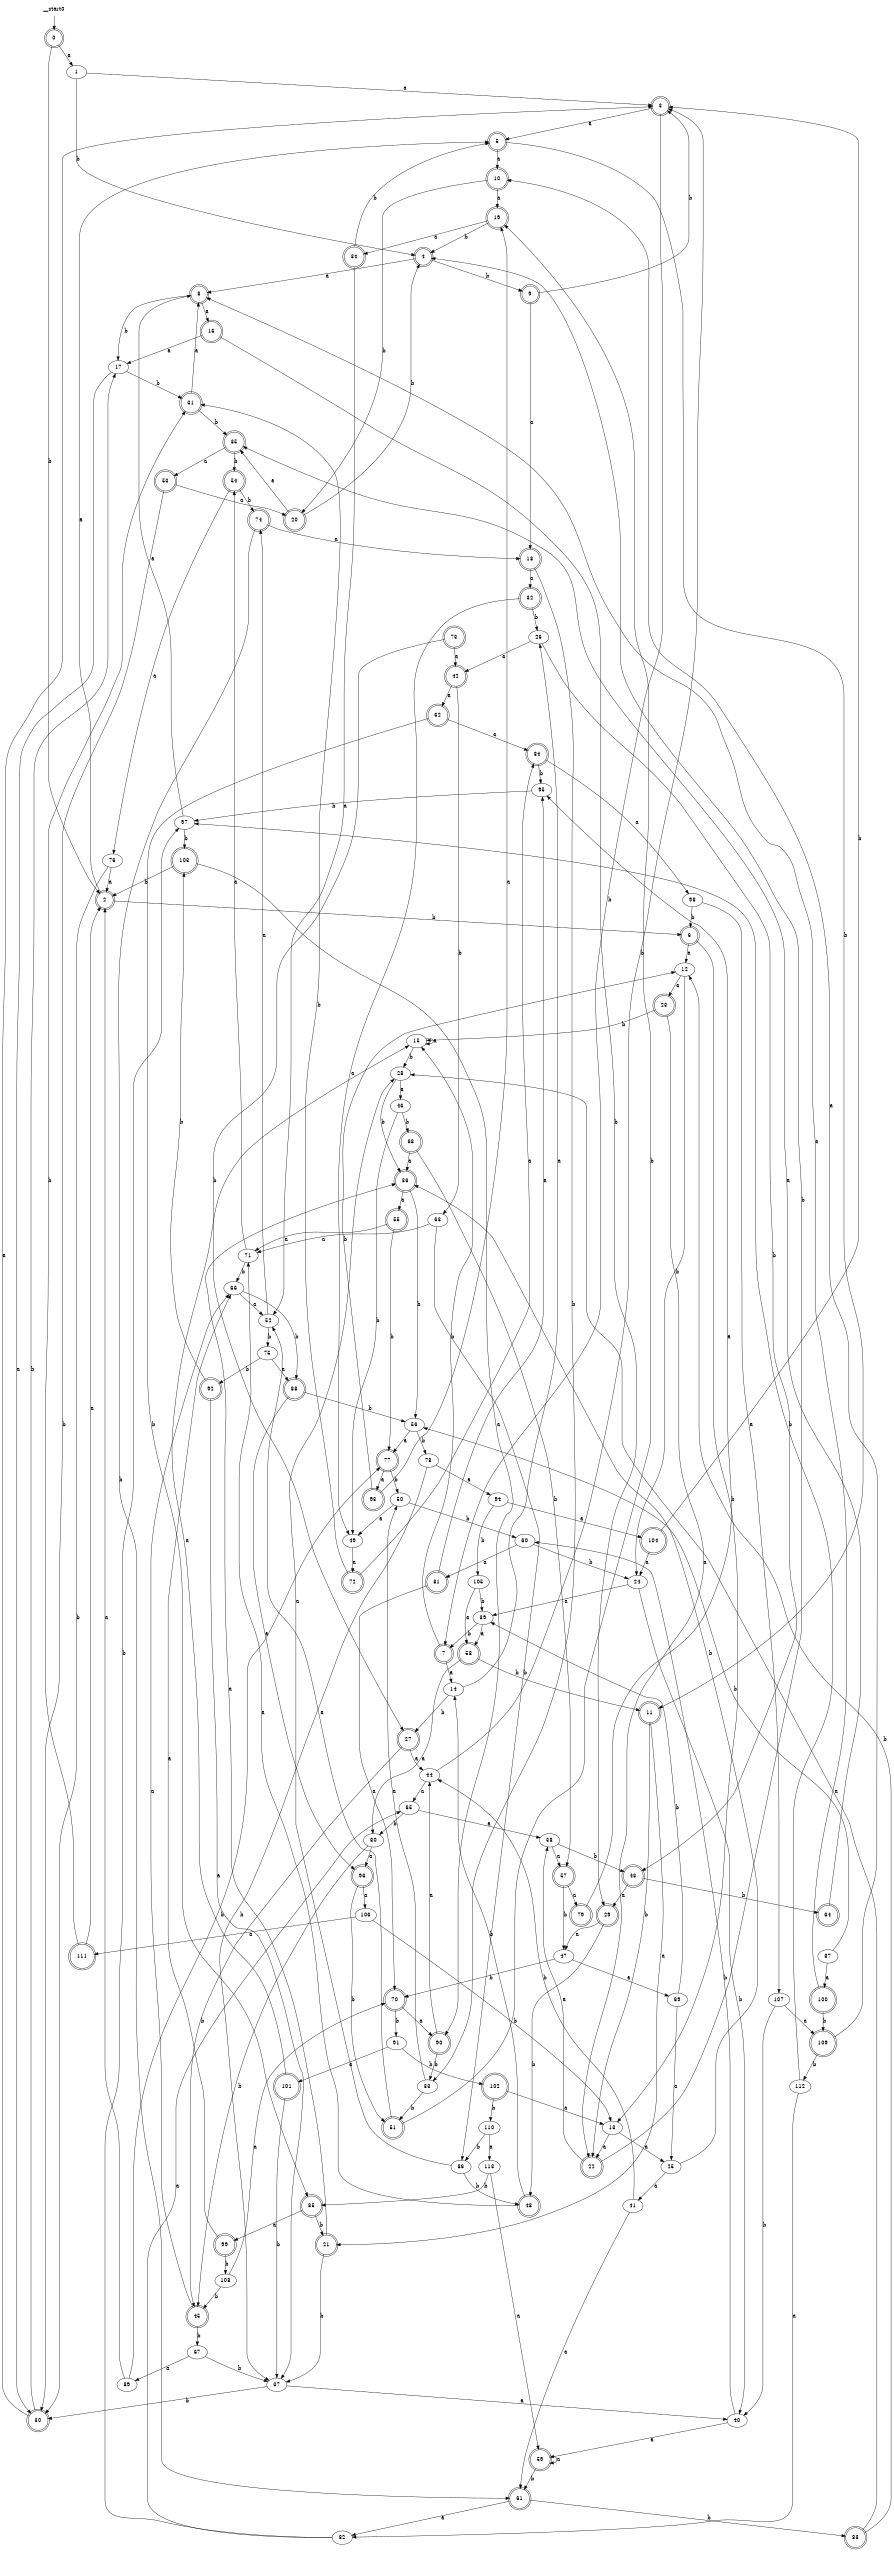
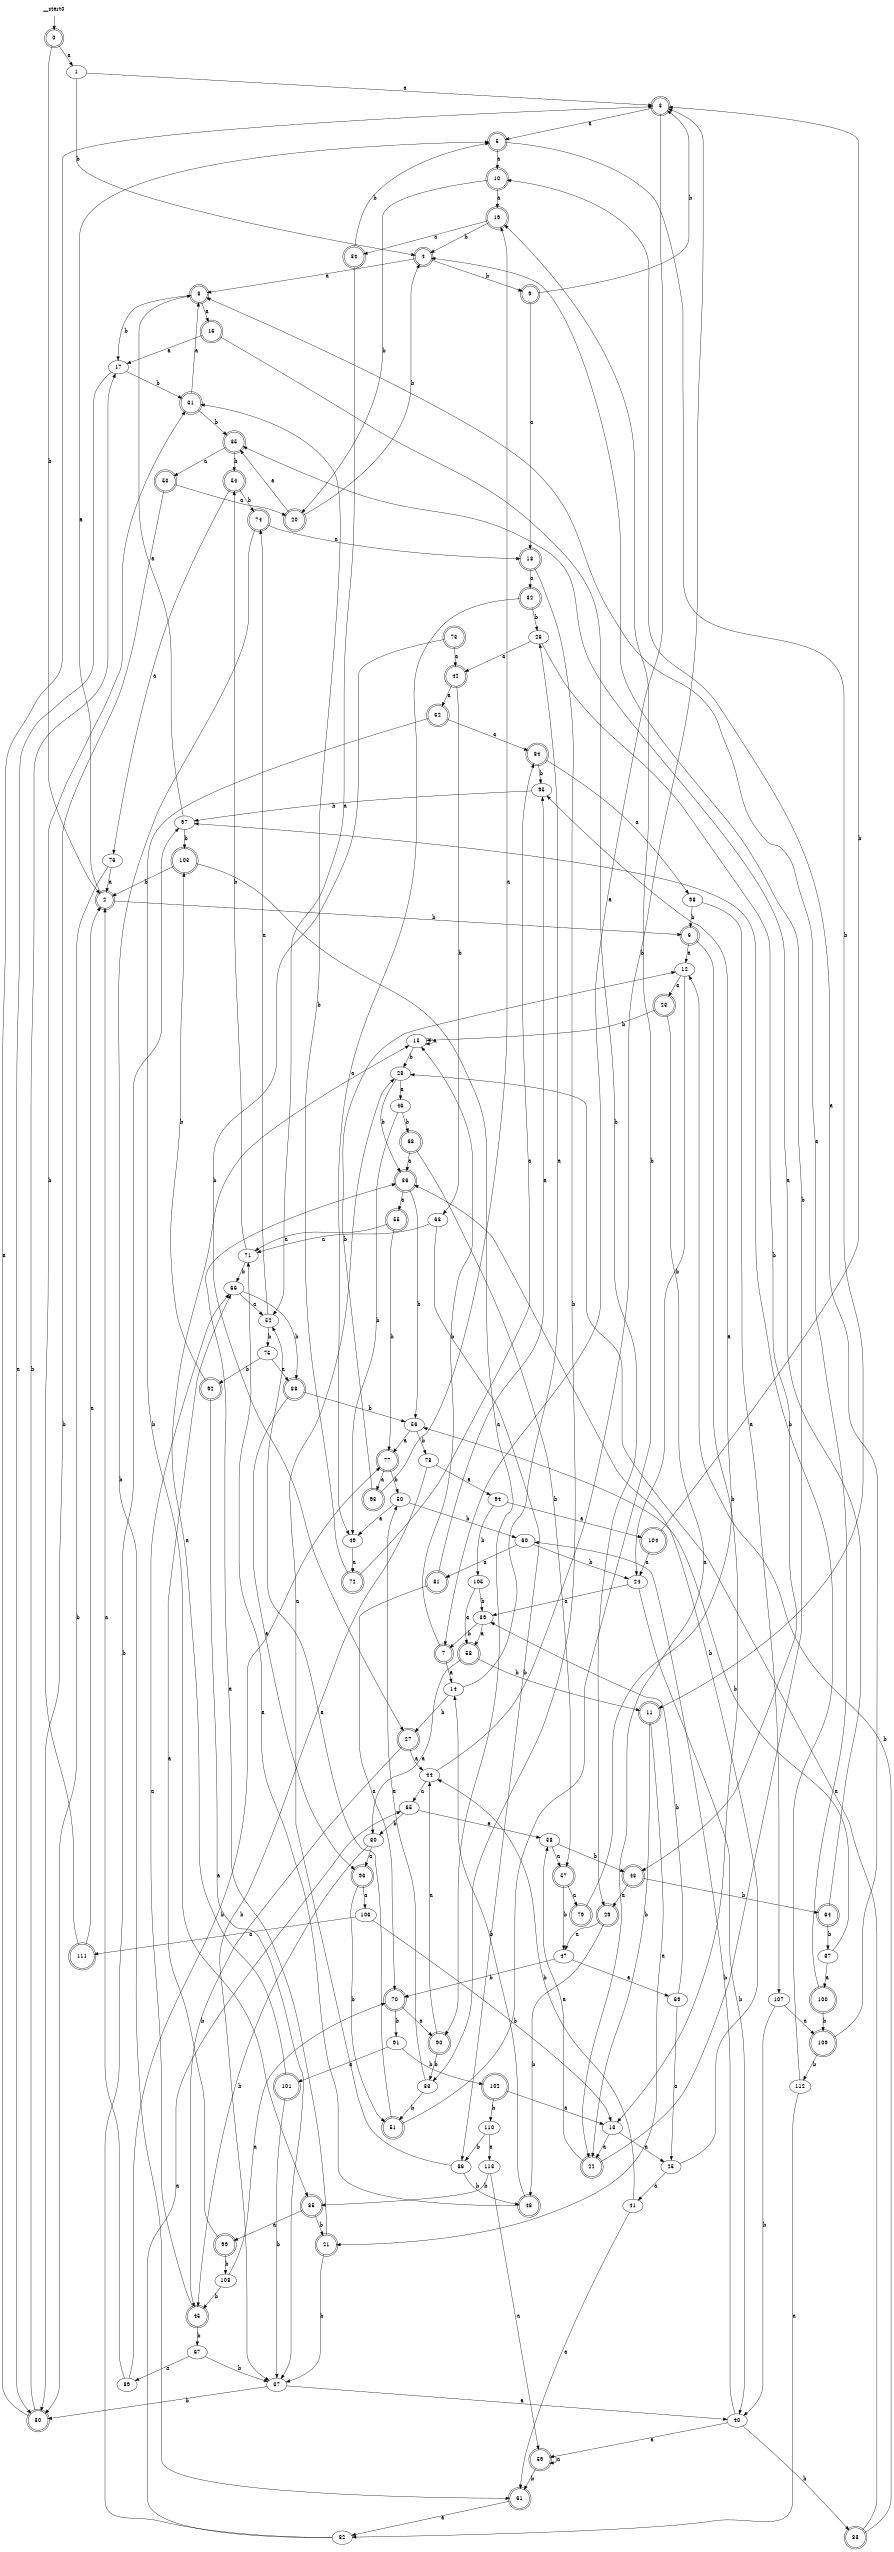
(236, 882) -> (236, 882)
(610, 900) -> (610, 900)
none -> (828, 1935)
(686, 2518) -> (797, 2475)
